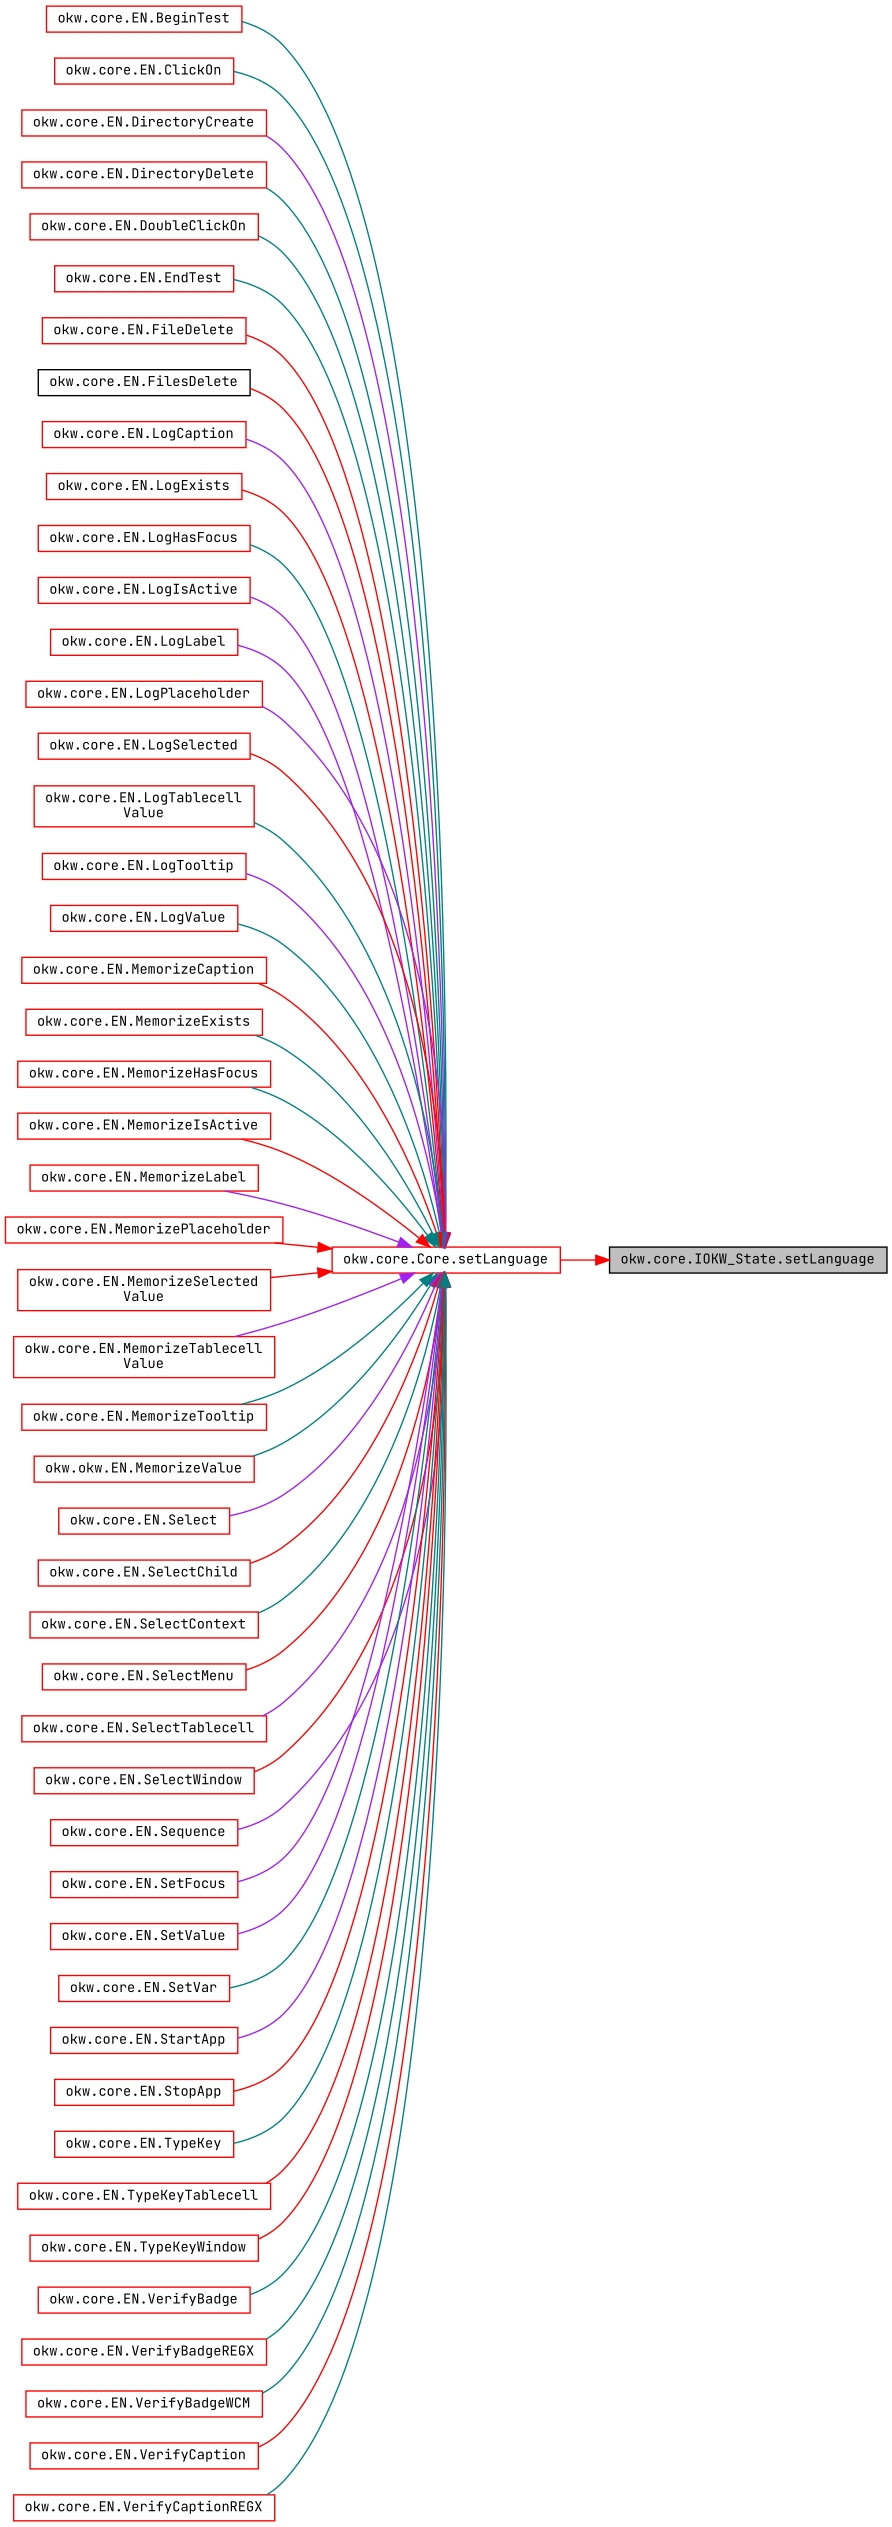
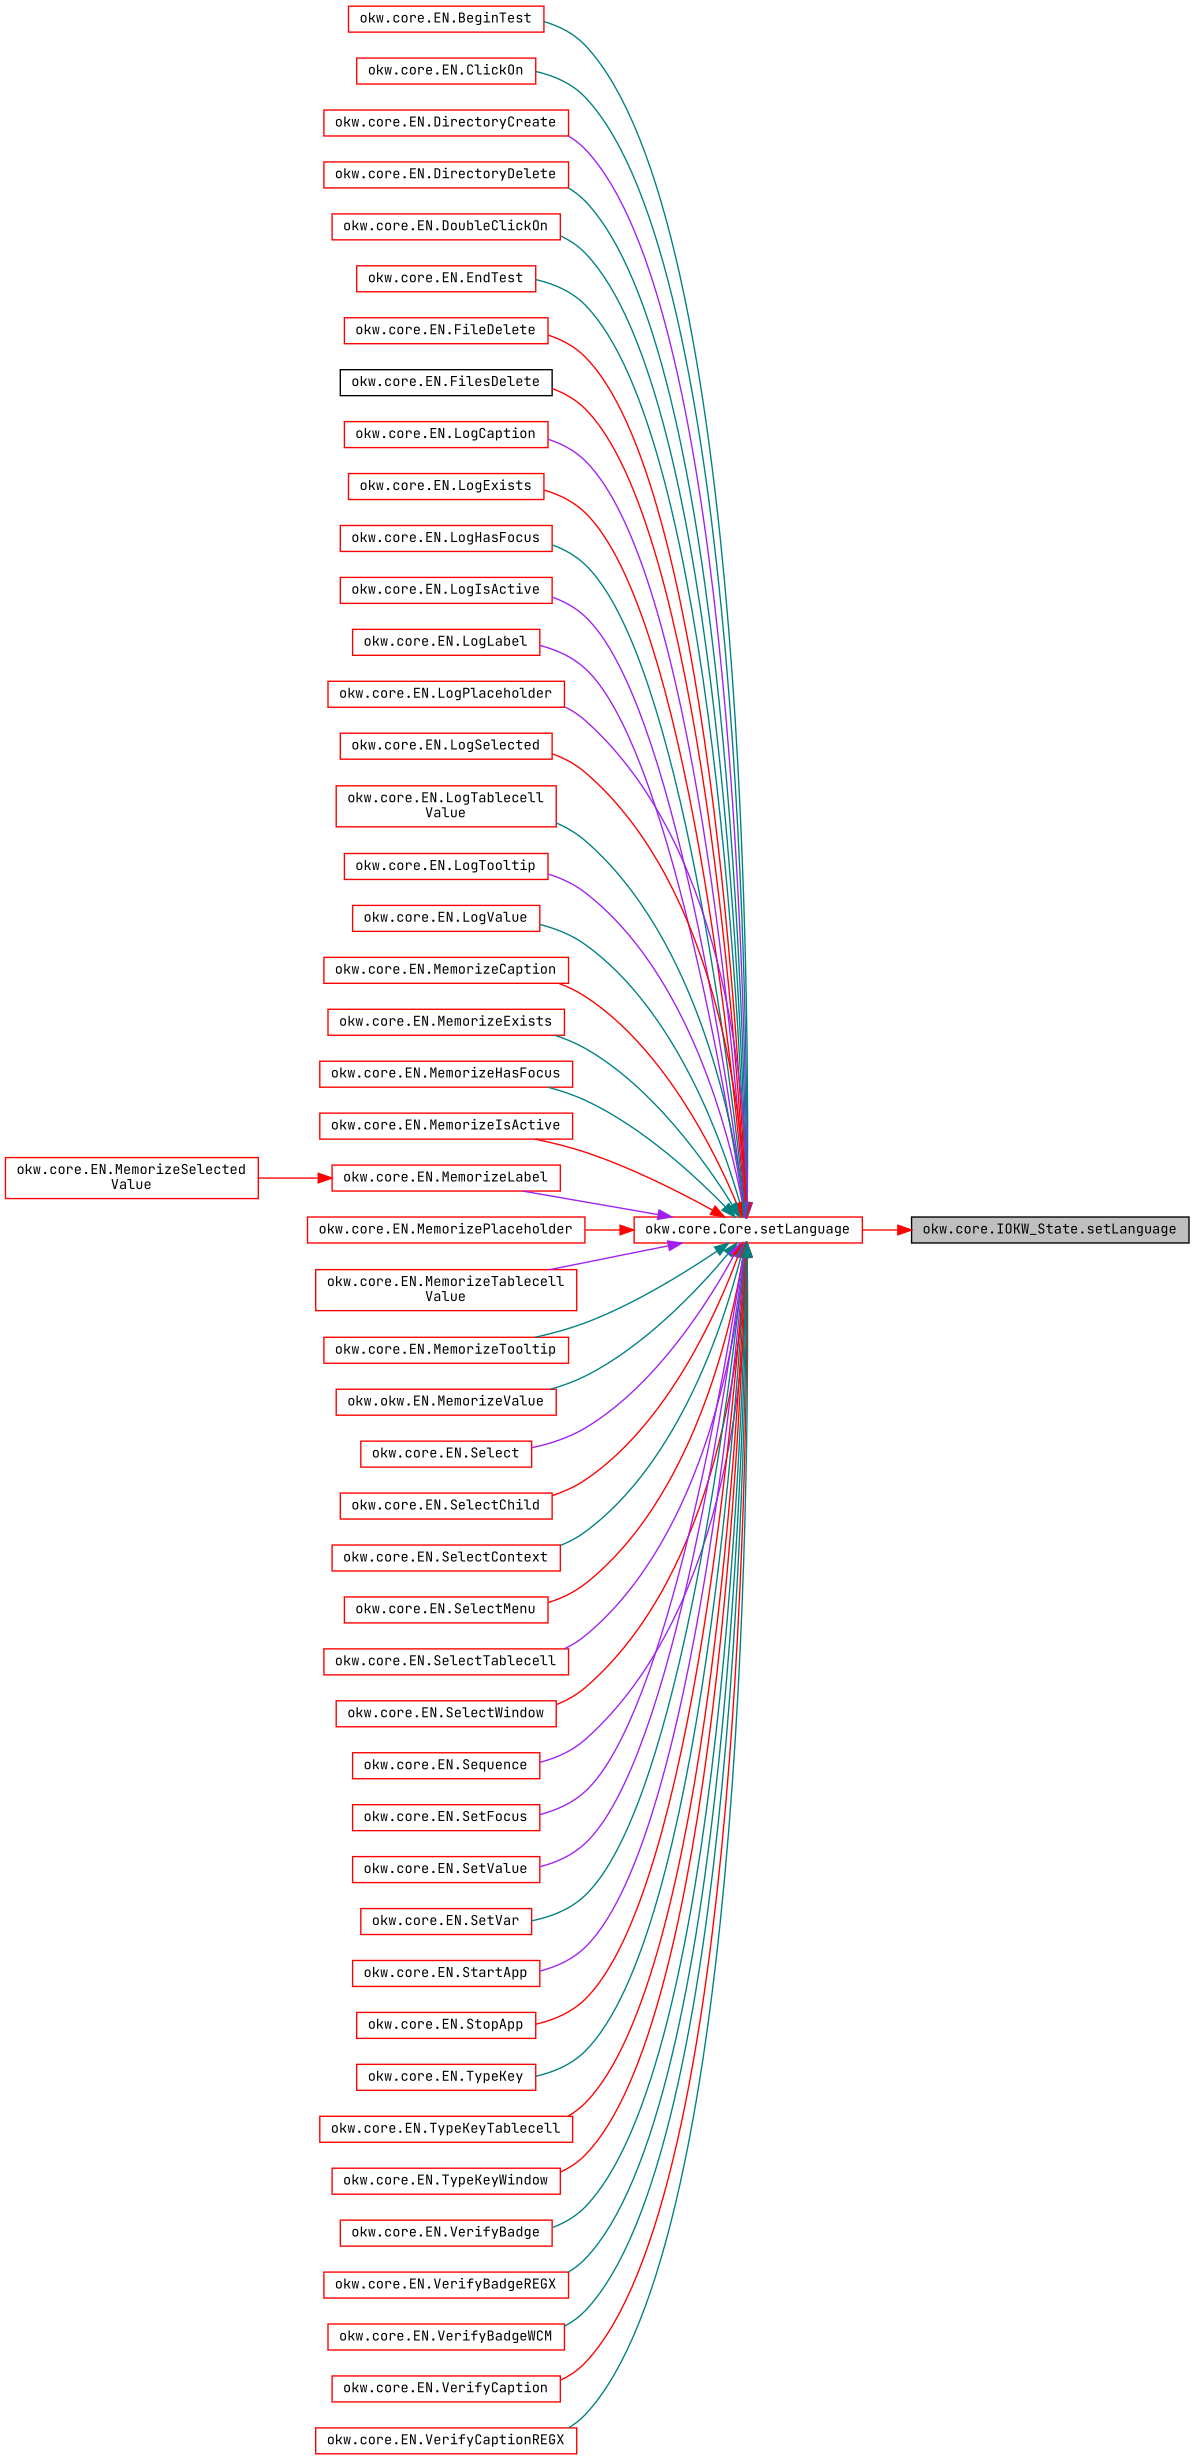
(294, 1275) -> (288, 1178)
